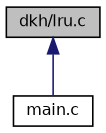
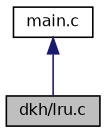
(53, 75) -> (53, 75)
